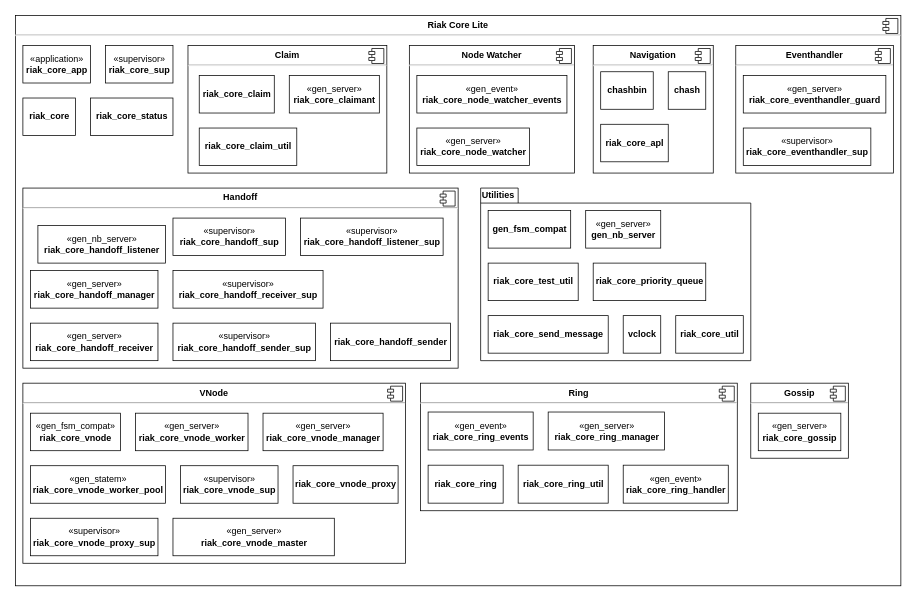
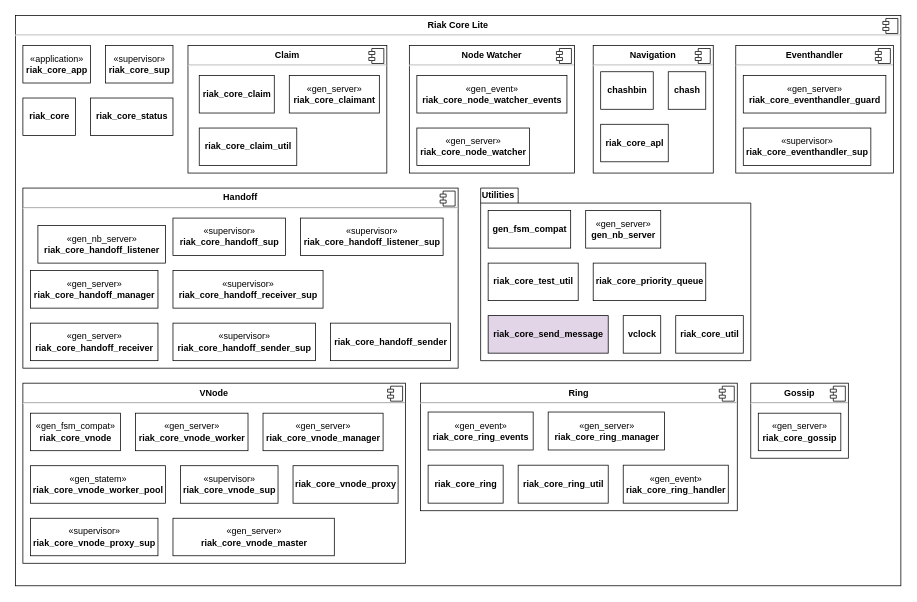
(548, 334) -> (548, 334)
